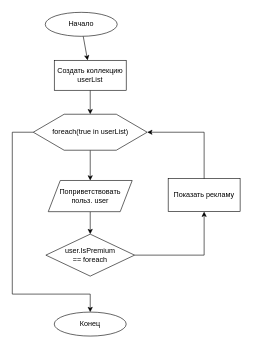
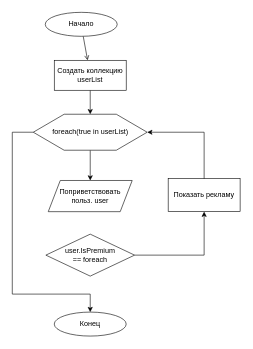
(87, 55) -> (87, 56)
(90, 228) -> none
